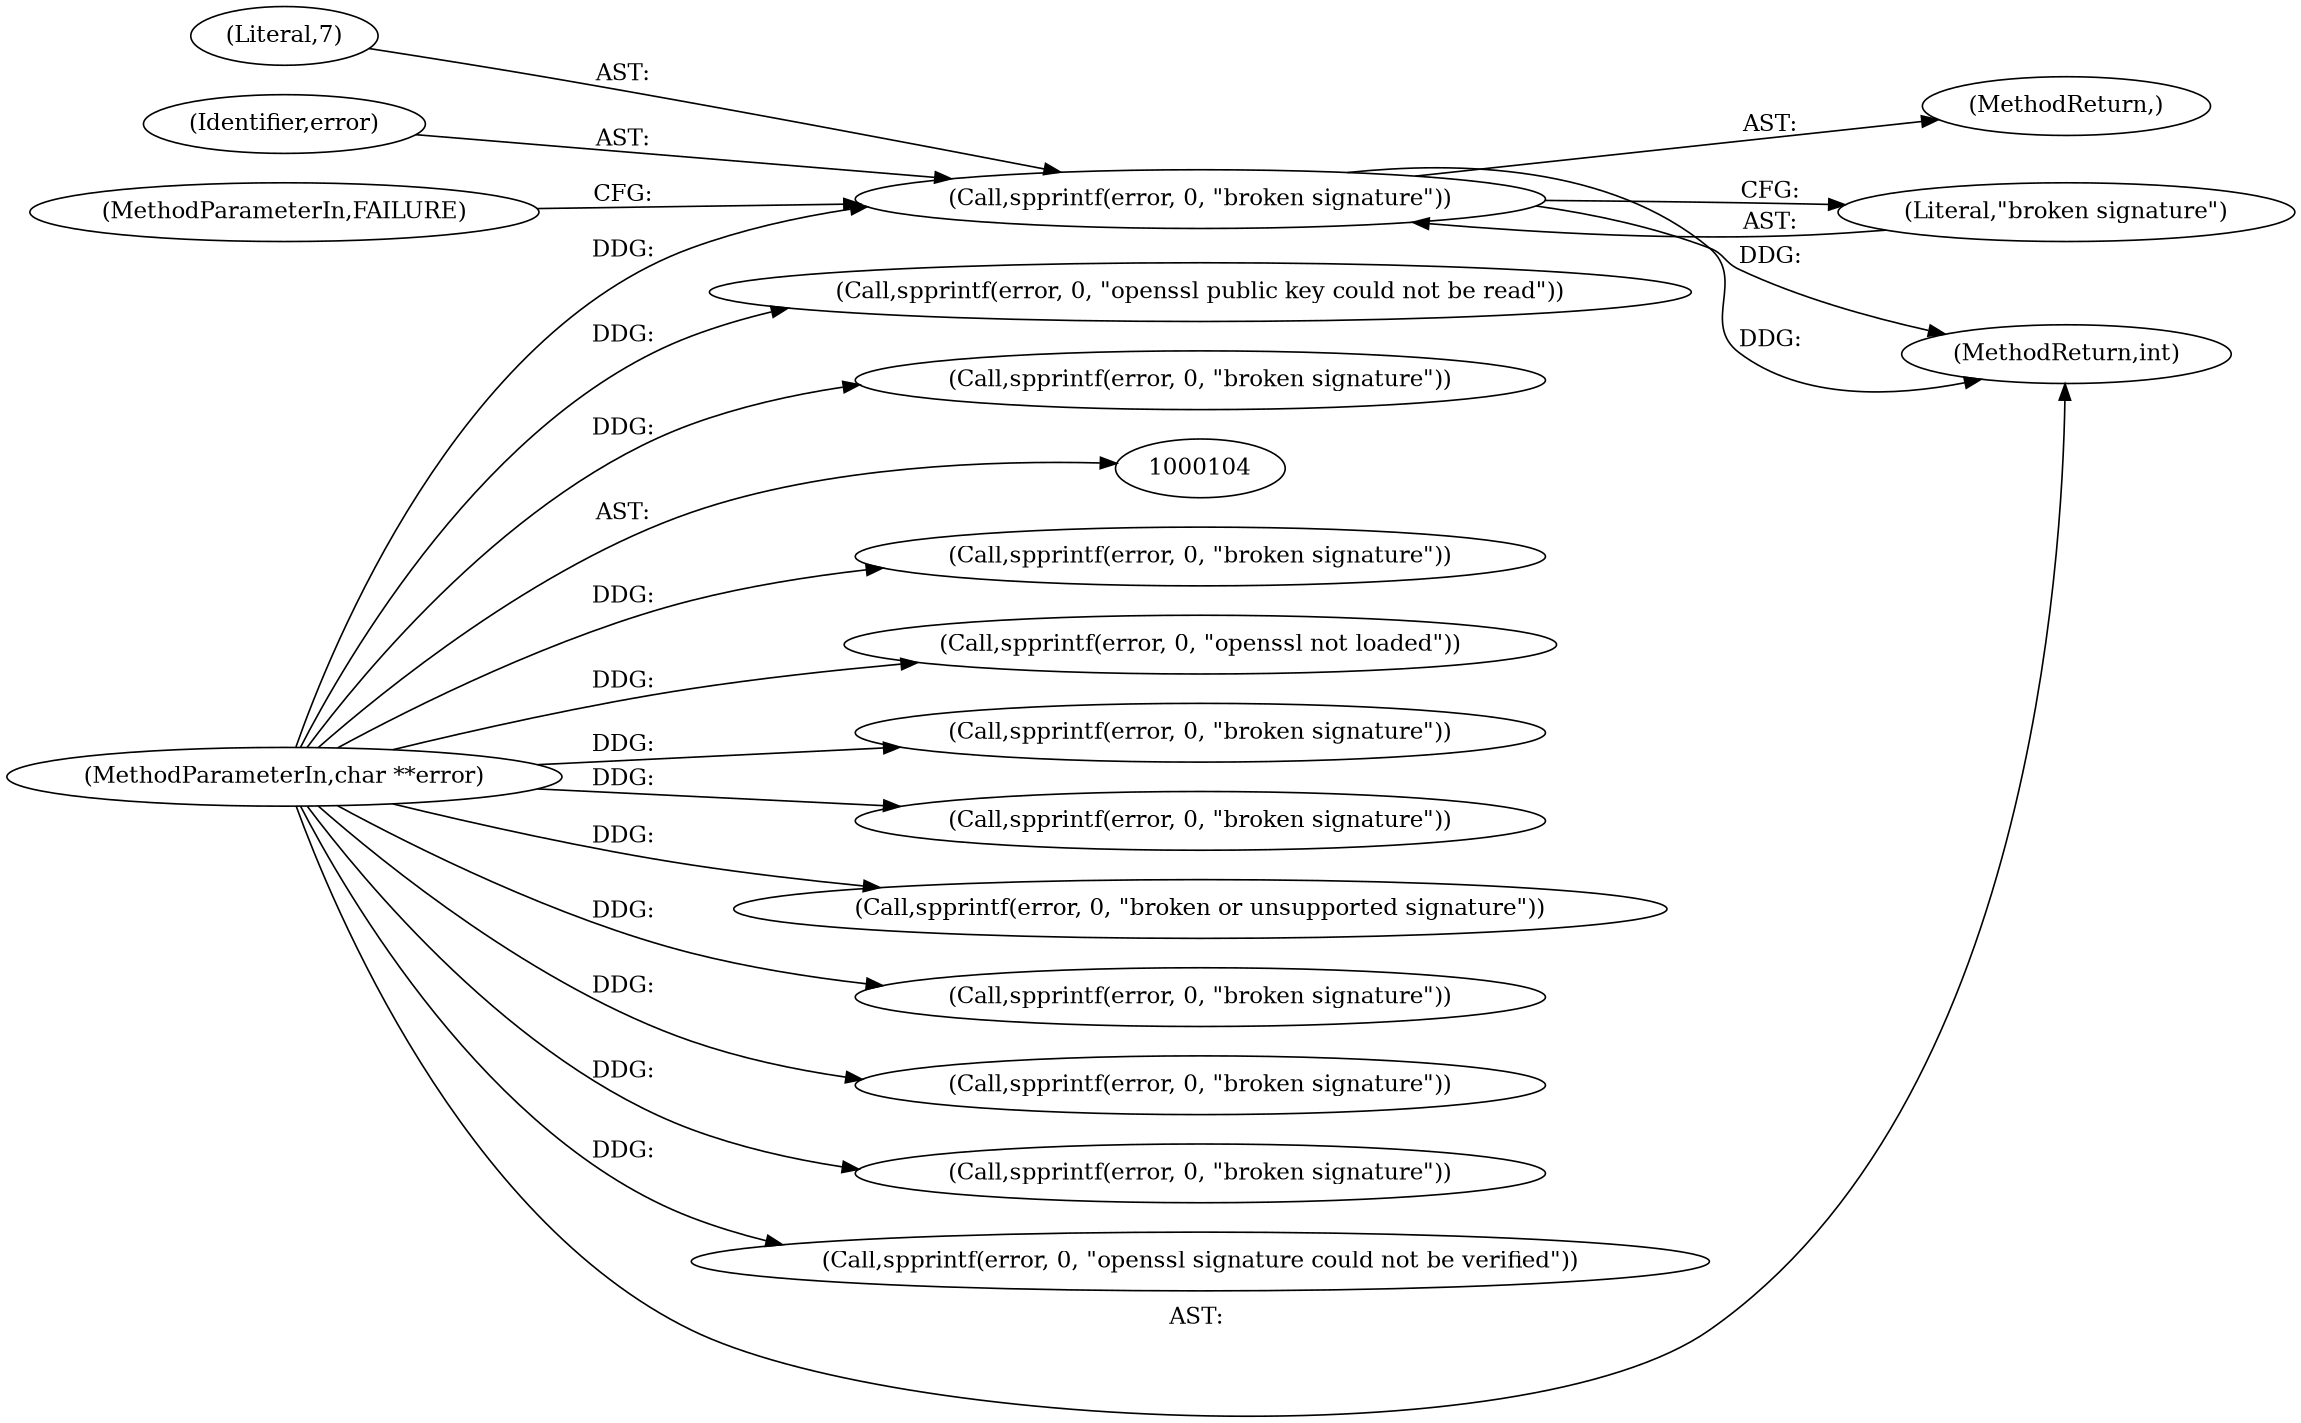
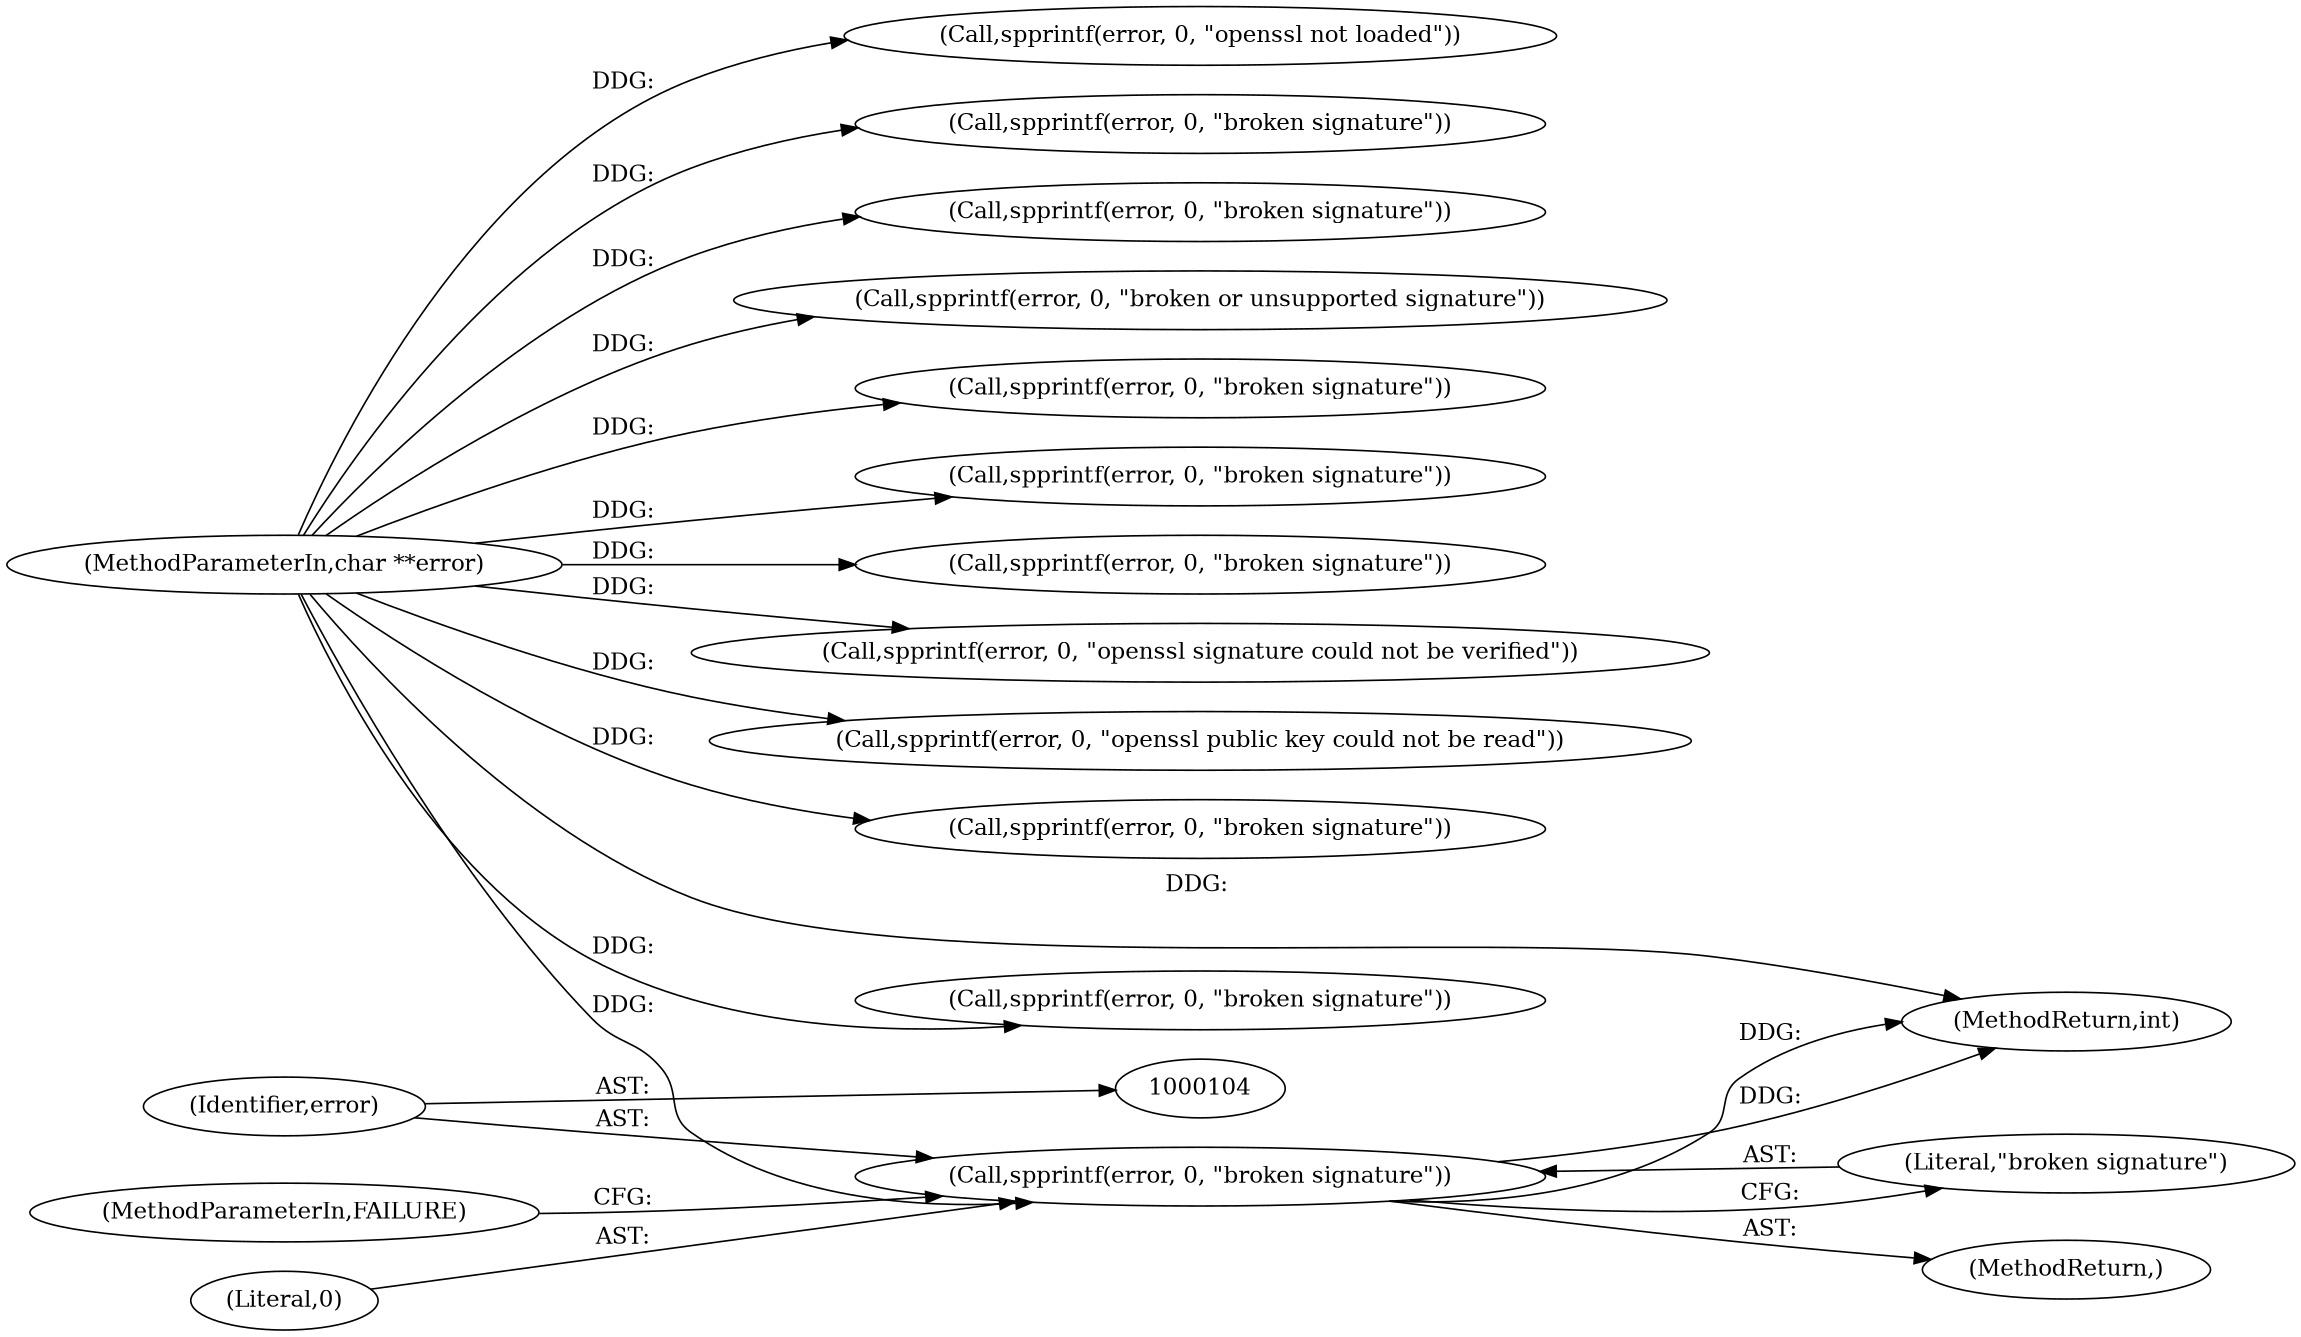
(284, 36) -> (284, 1301)
(677, 518) -> (762, 1097)
(1200, 1318) -> (1200, 885)
